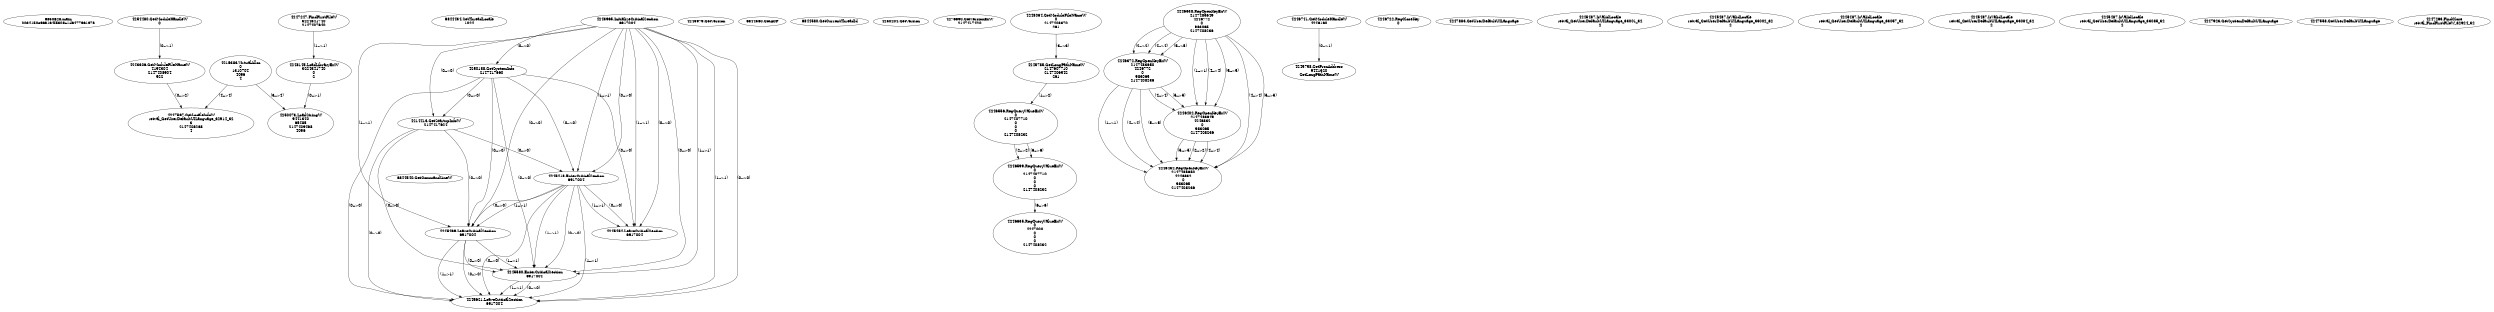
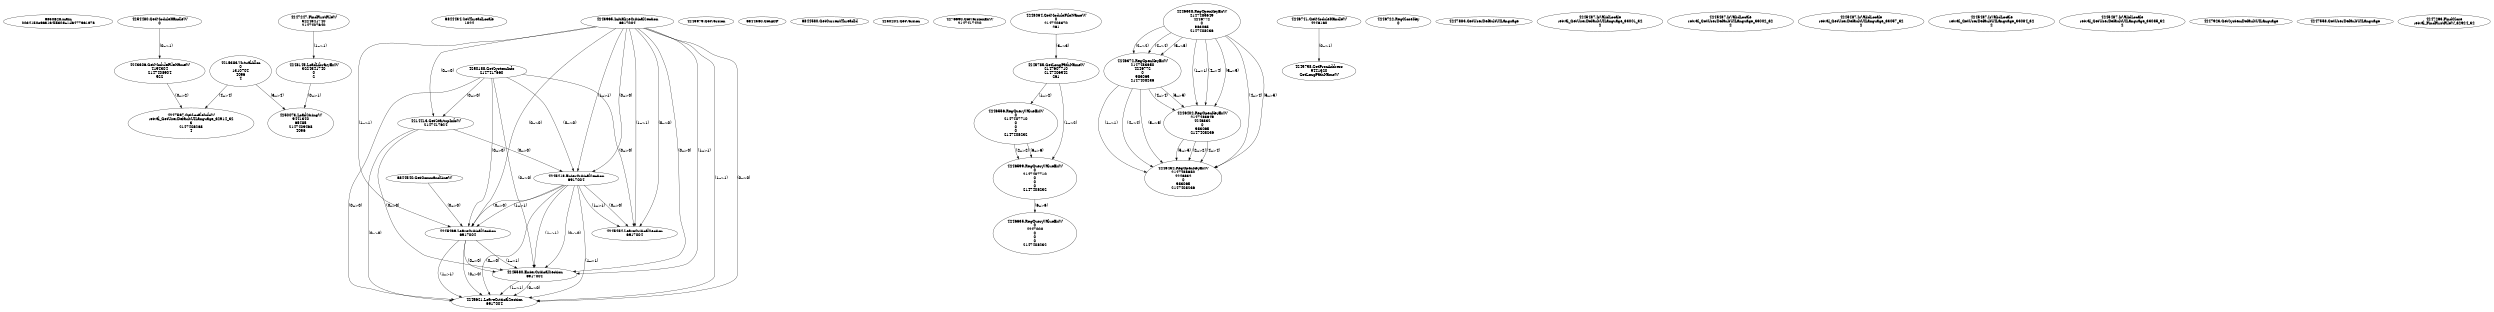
(547, 32) -> none
none -> (1064, 121)
(468, 173) -> (444, 204)
